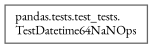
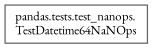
(76, 24) -> (76, 24)
